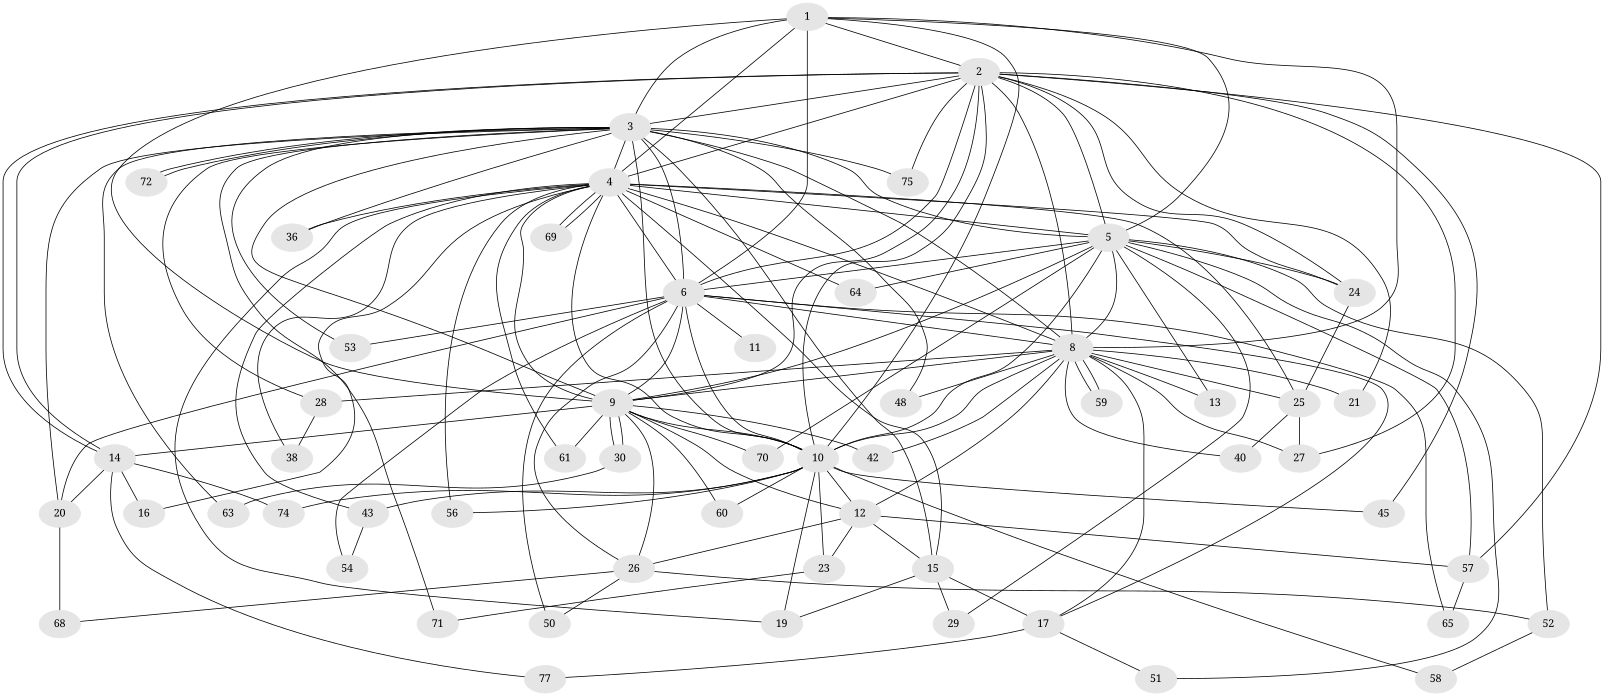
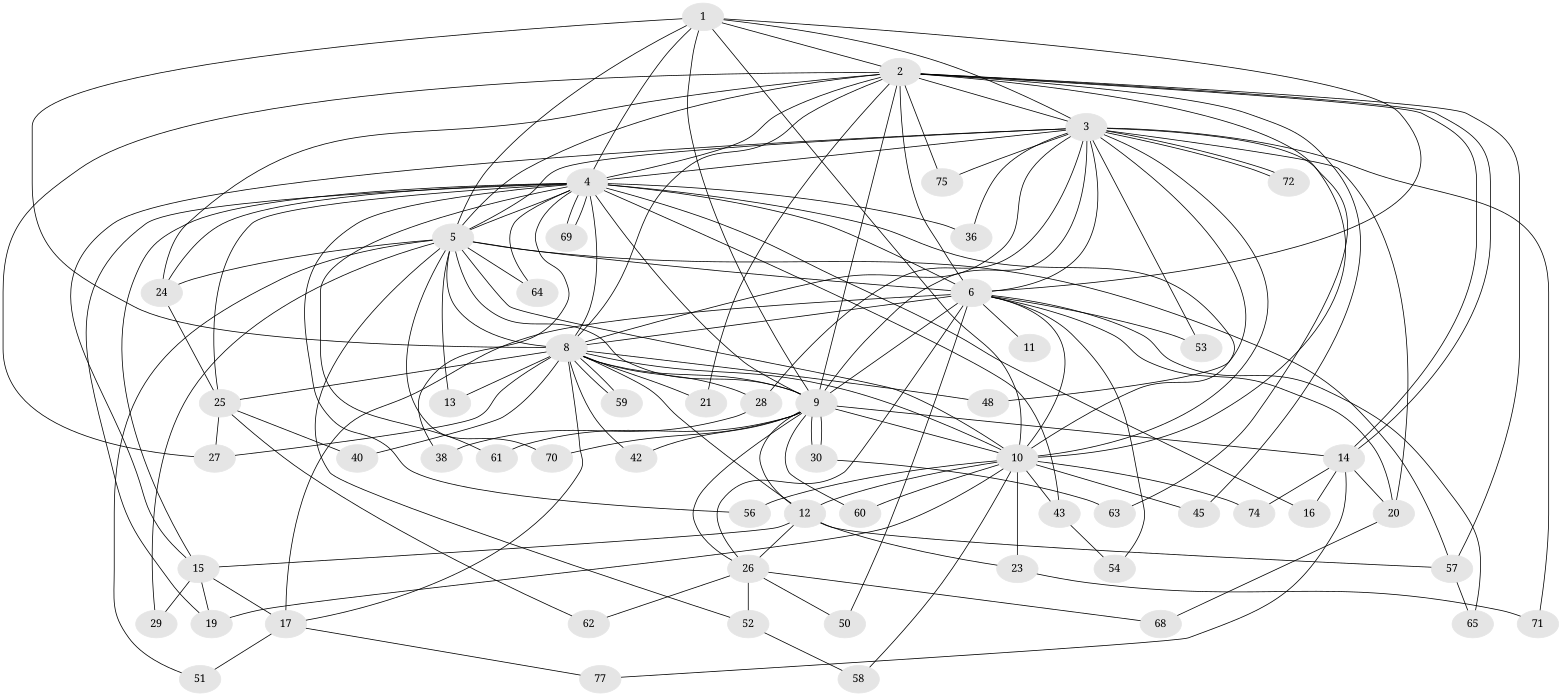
none -> (589, 624)
